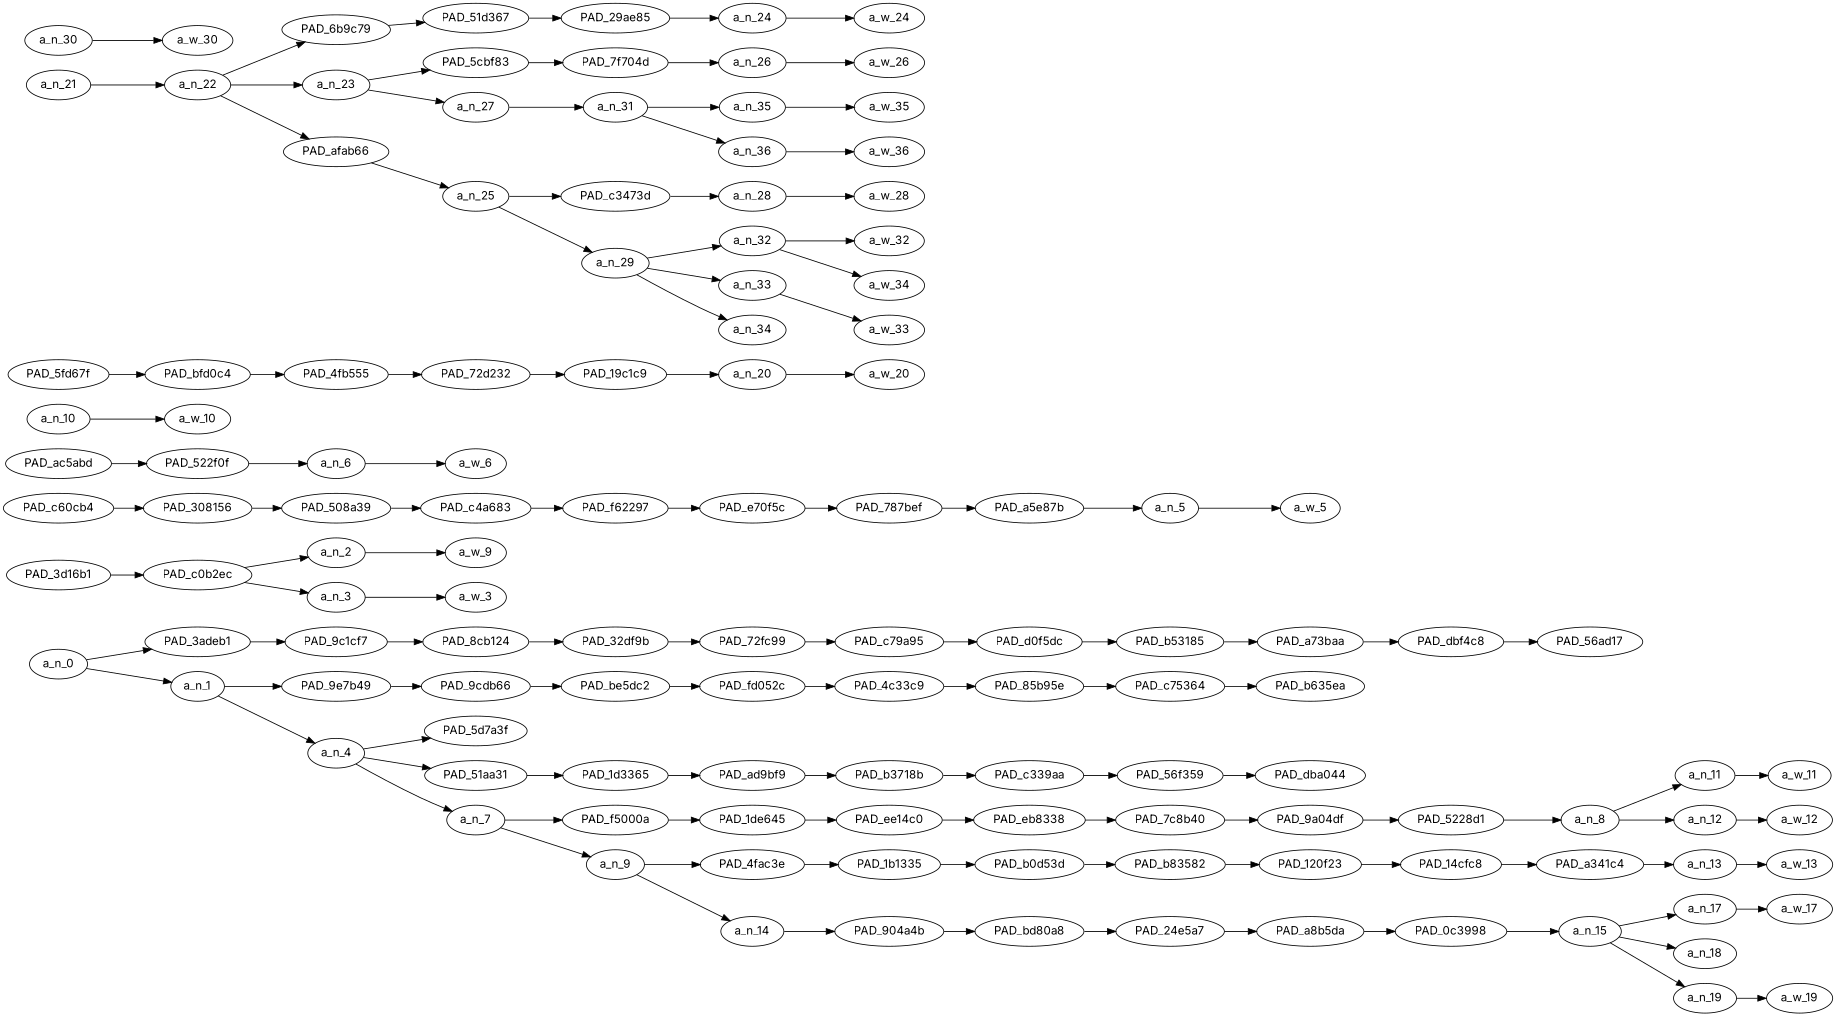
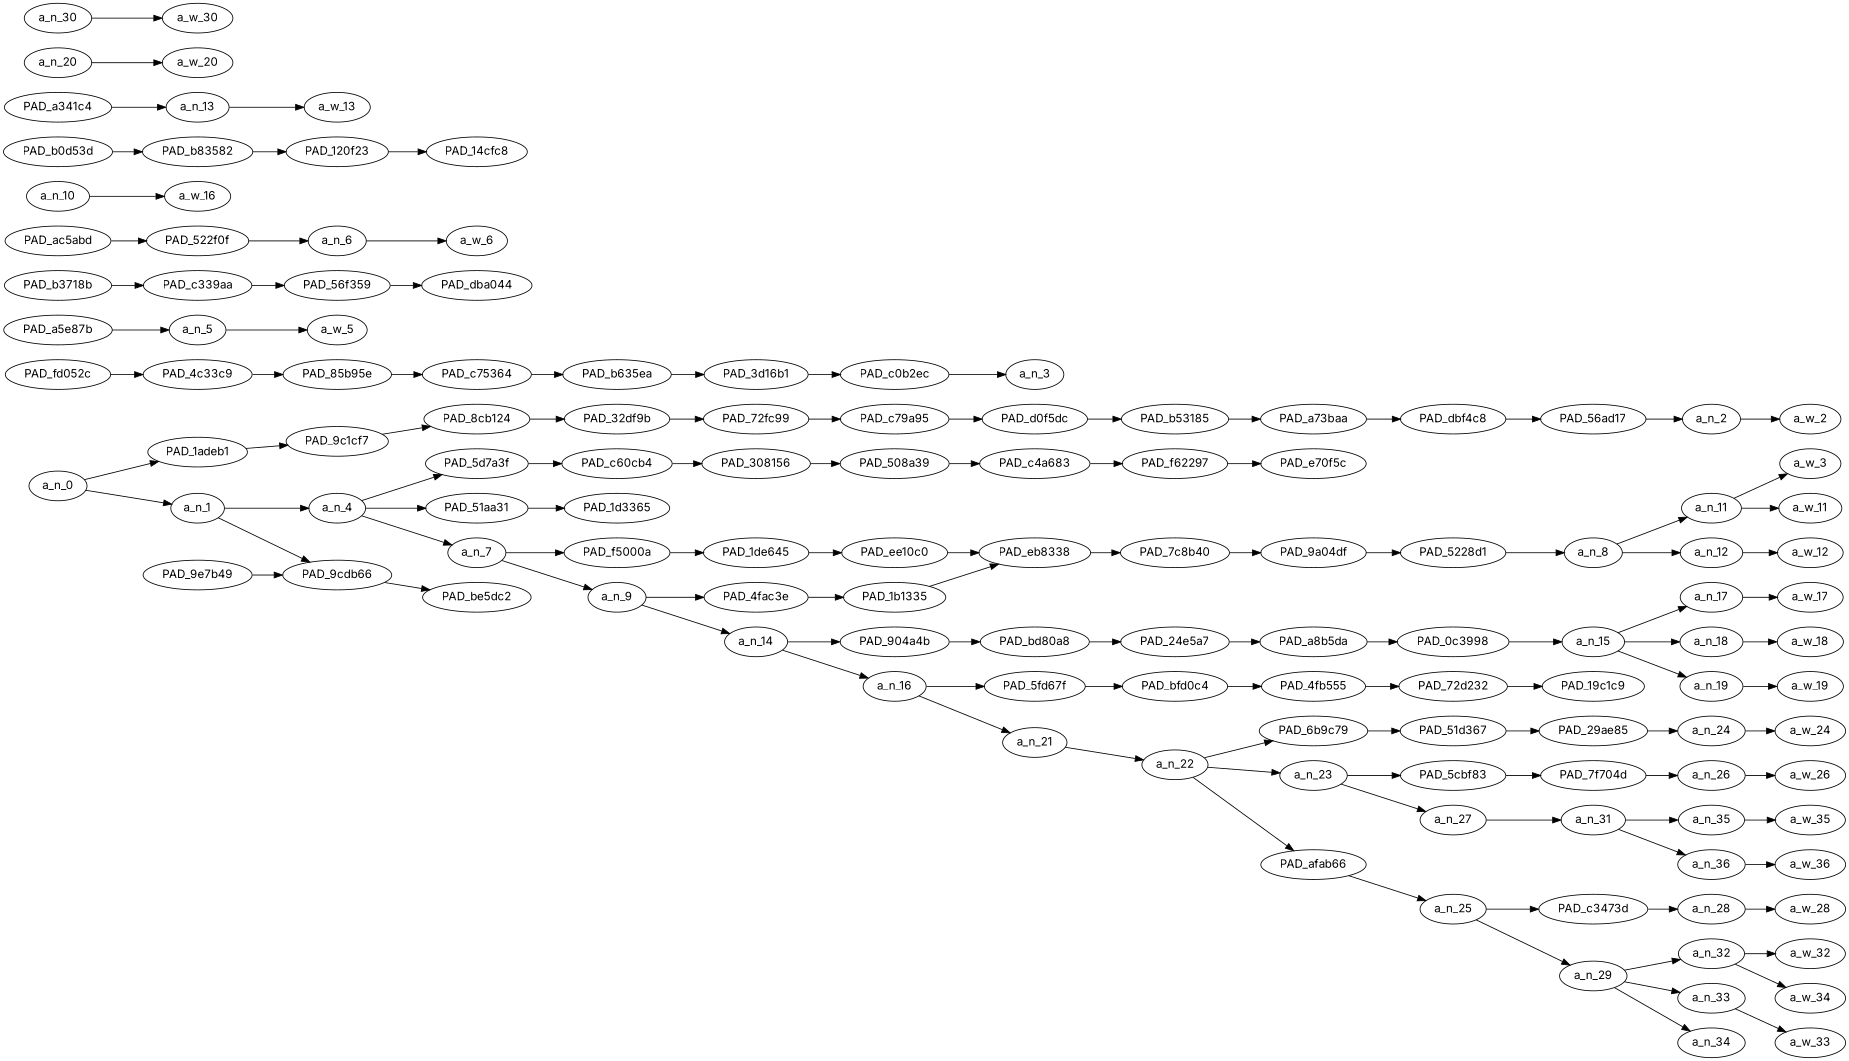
none -> (683, 375)
(688, 375) -> none
(198, 419) -> (198, 196)
none -> (541, 464)
(889, 508) -> none
(476, 553) -> (1810, 419)
(272, 563) -> (1660, 419)
(401, 597) -> (1757, 488)
(198, 642) -> (198, 452)
none -> (1810, 642)
(249, 686) -> (260, 538)
(681, 686) -> none
none -> (895, 686)
(752, 776) -> none
(889, 820) -> (895, 553)
(953, 865) -> (960, 577)
(1515, 865) -> none
